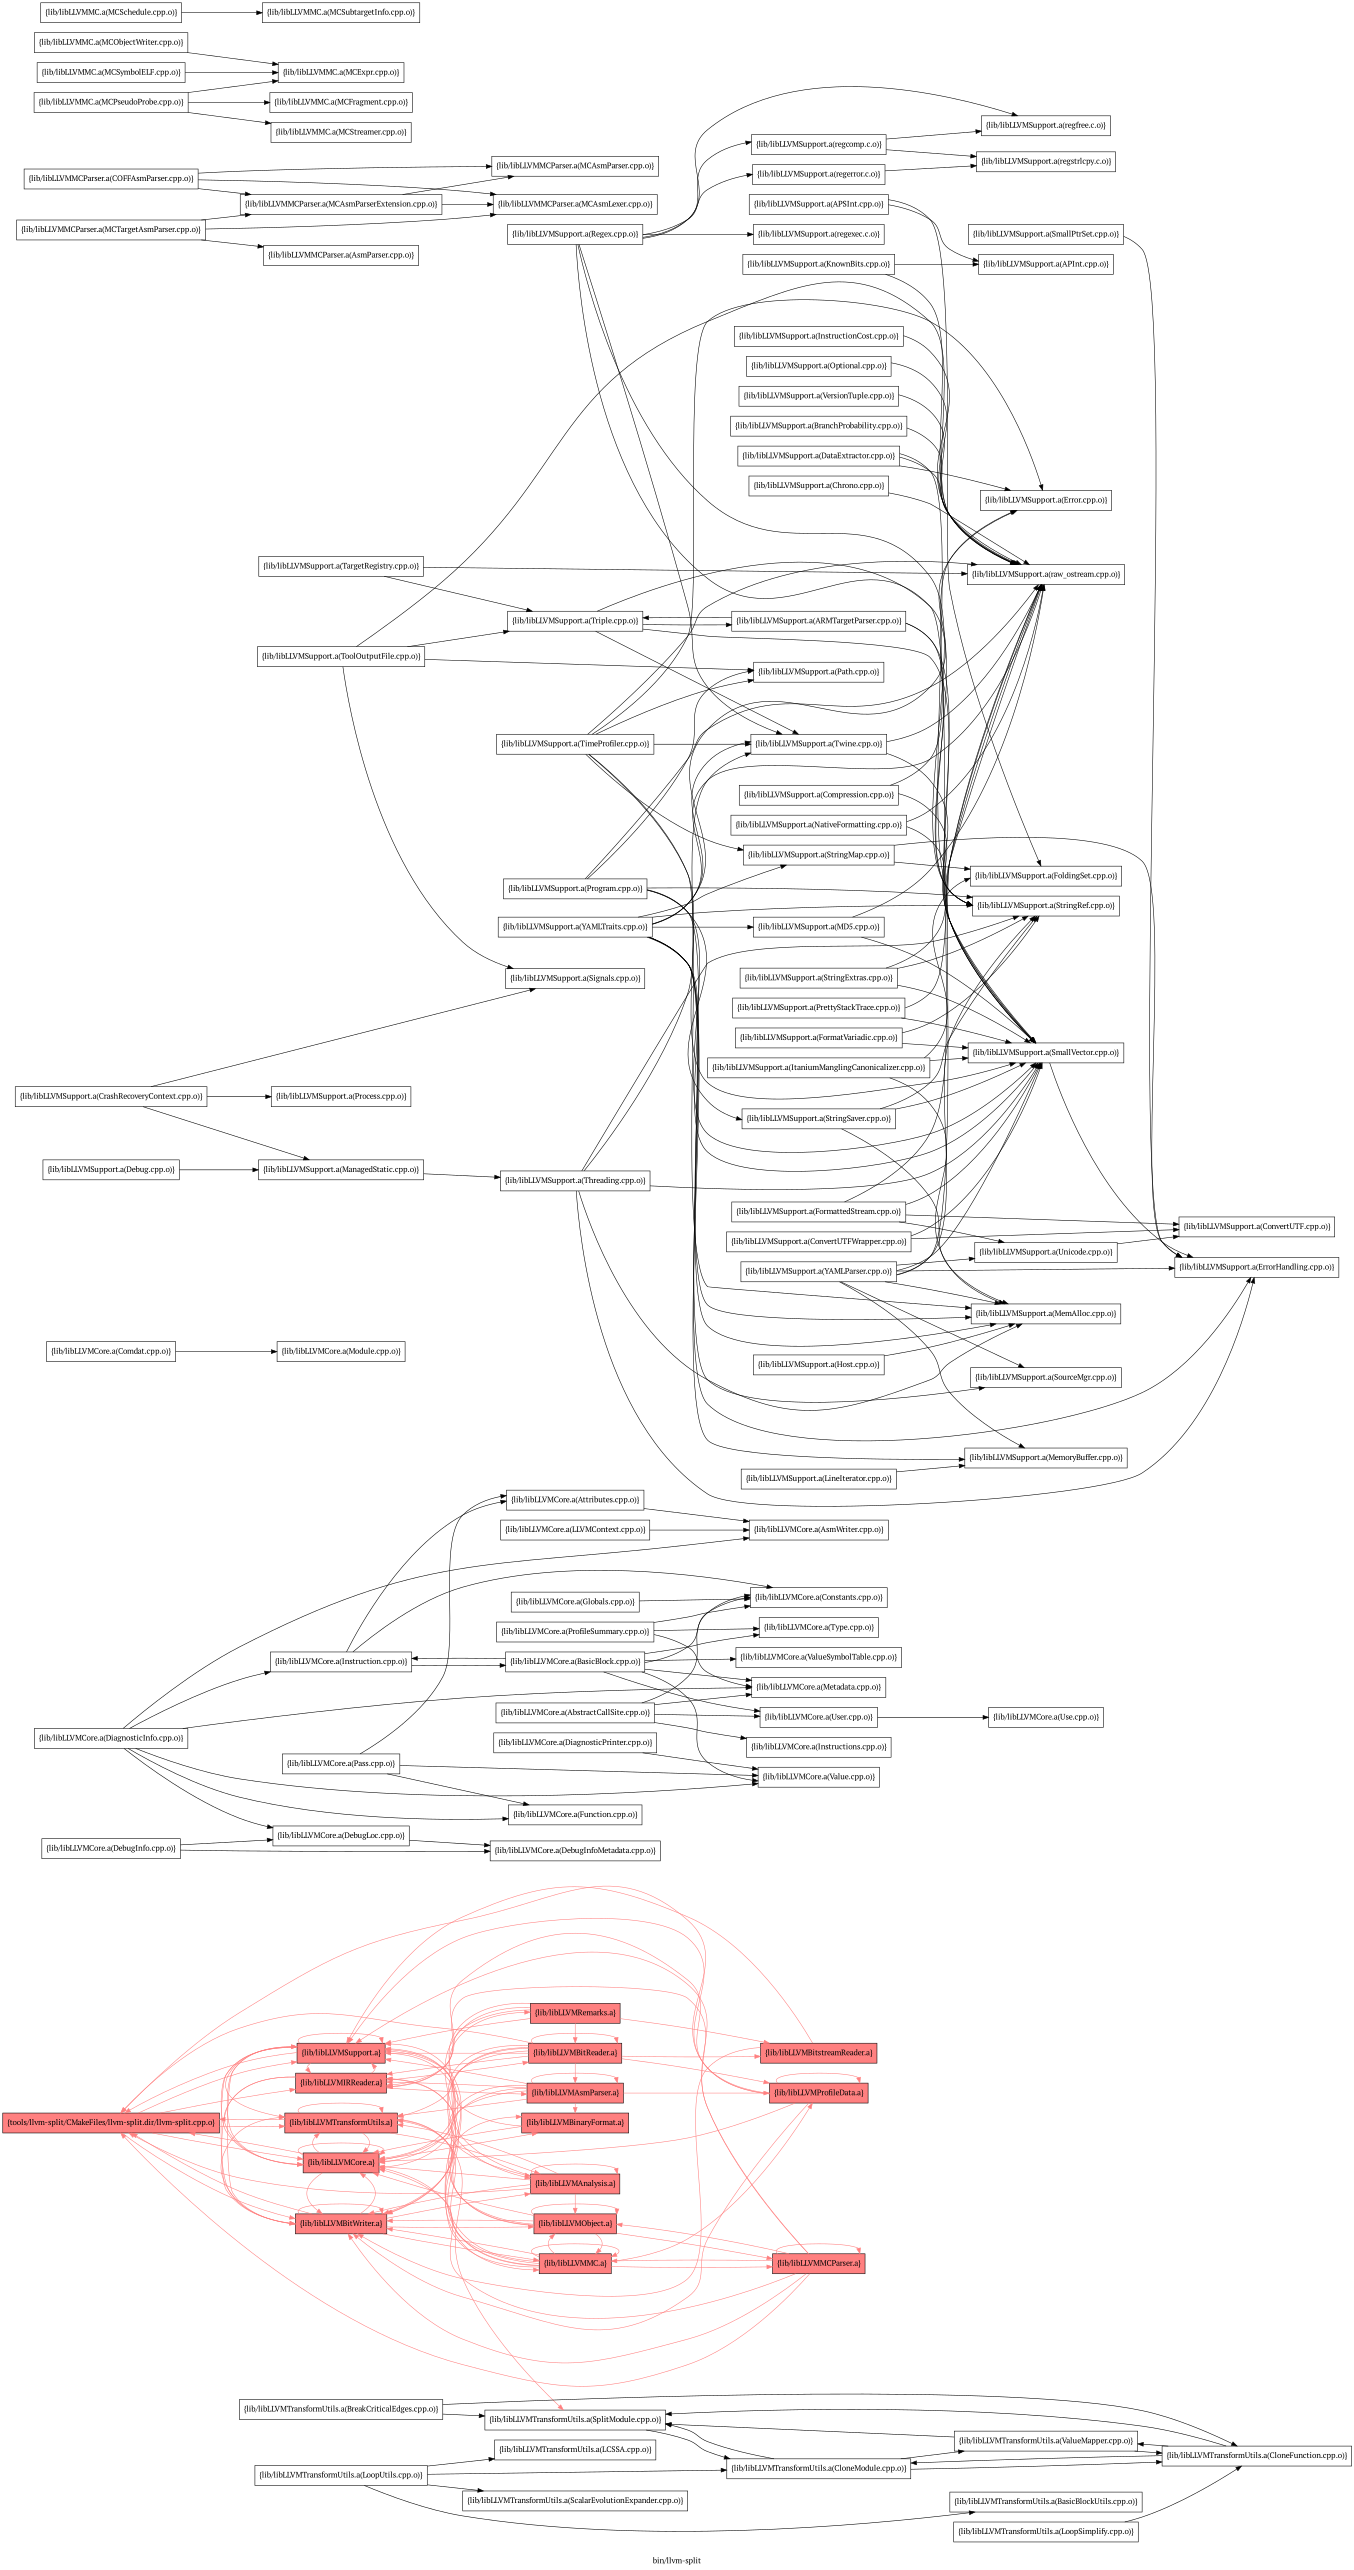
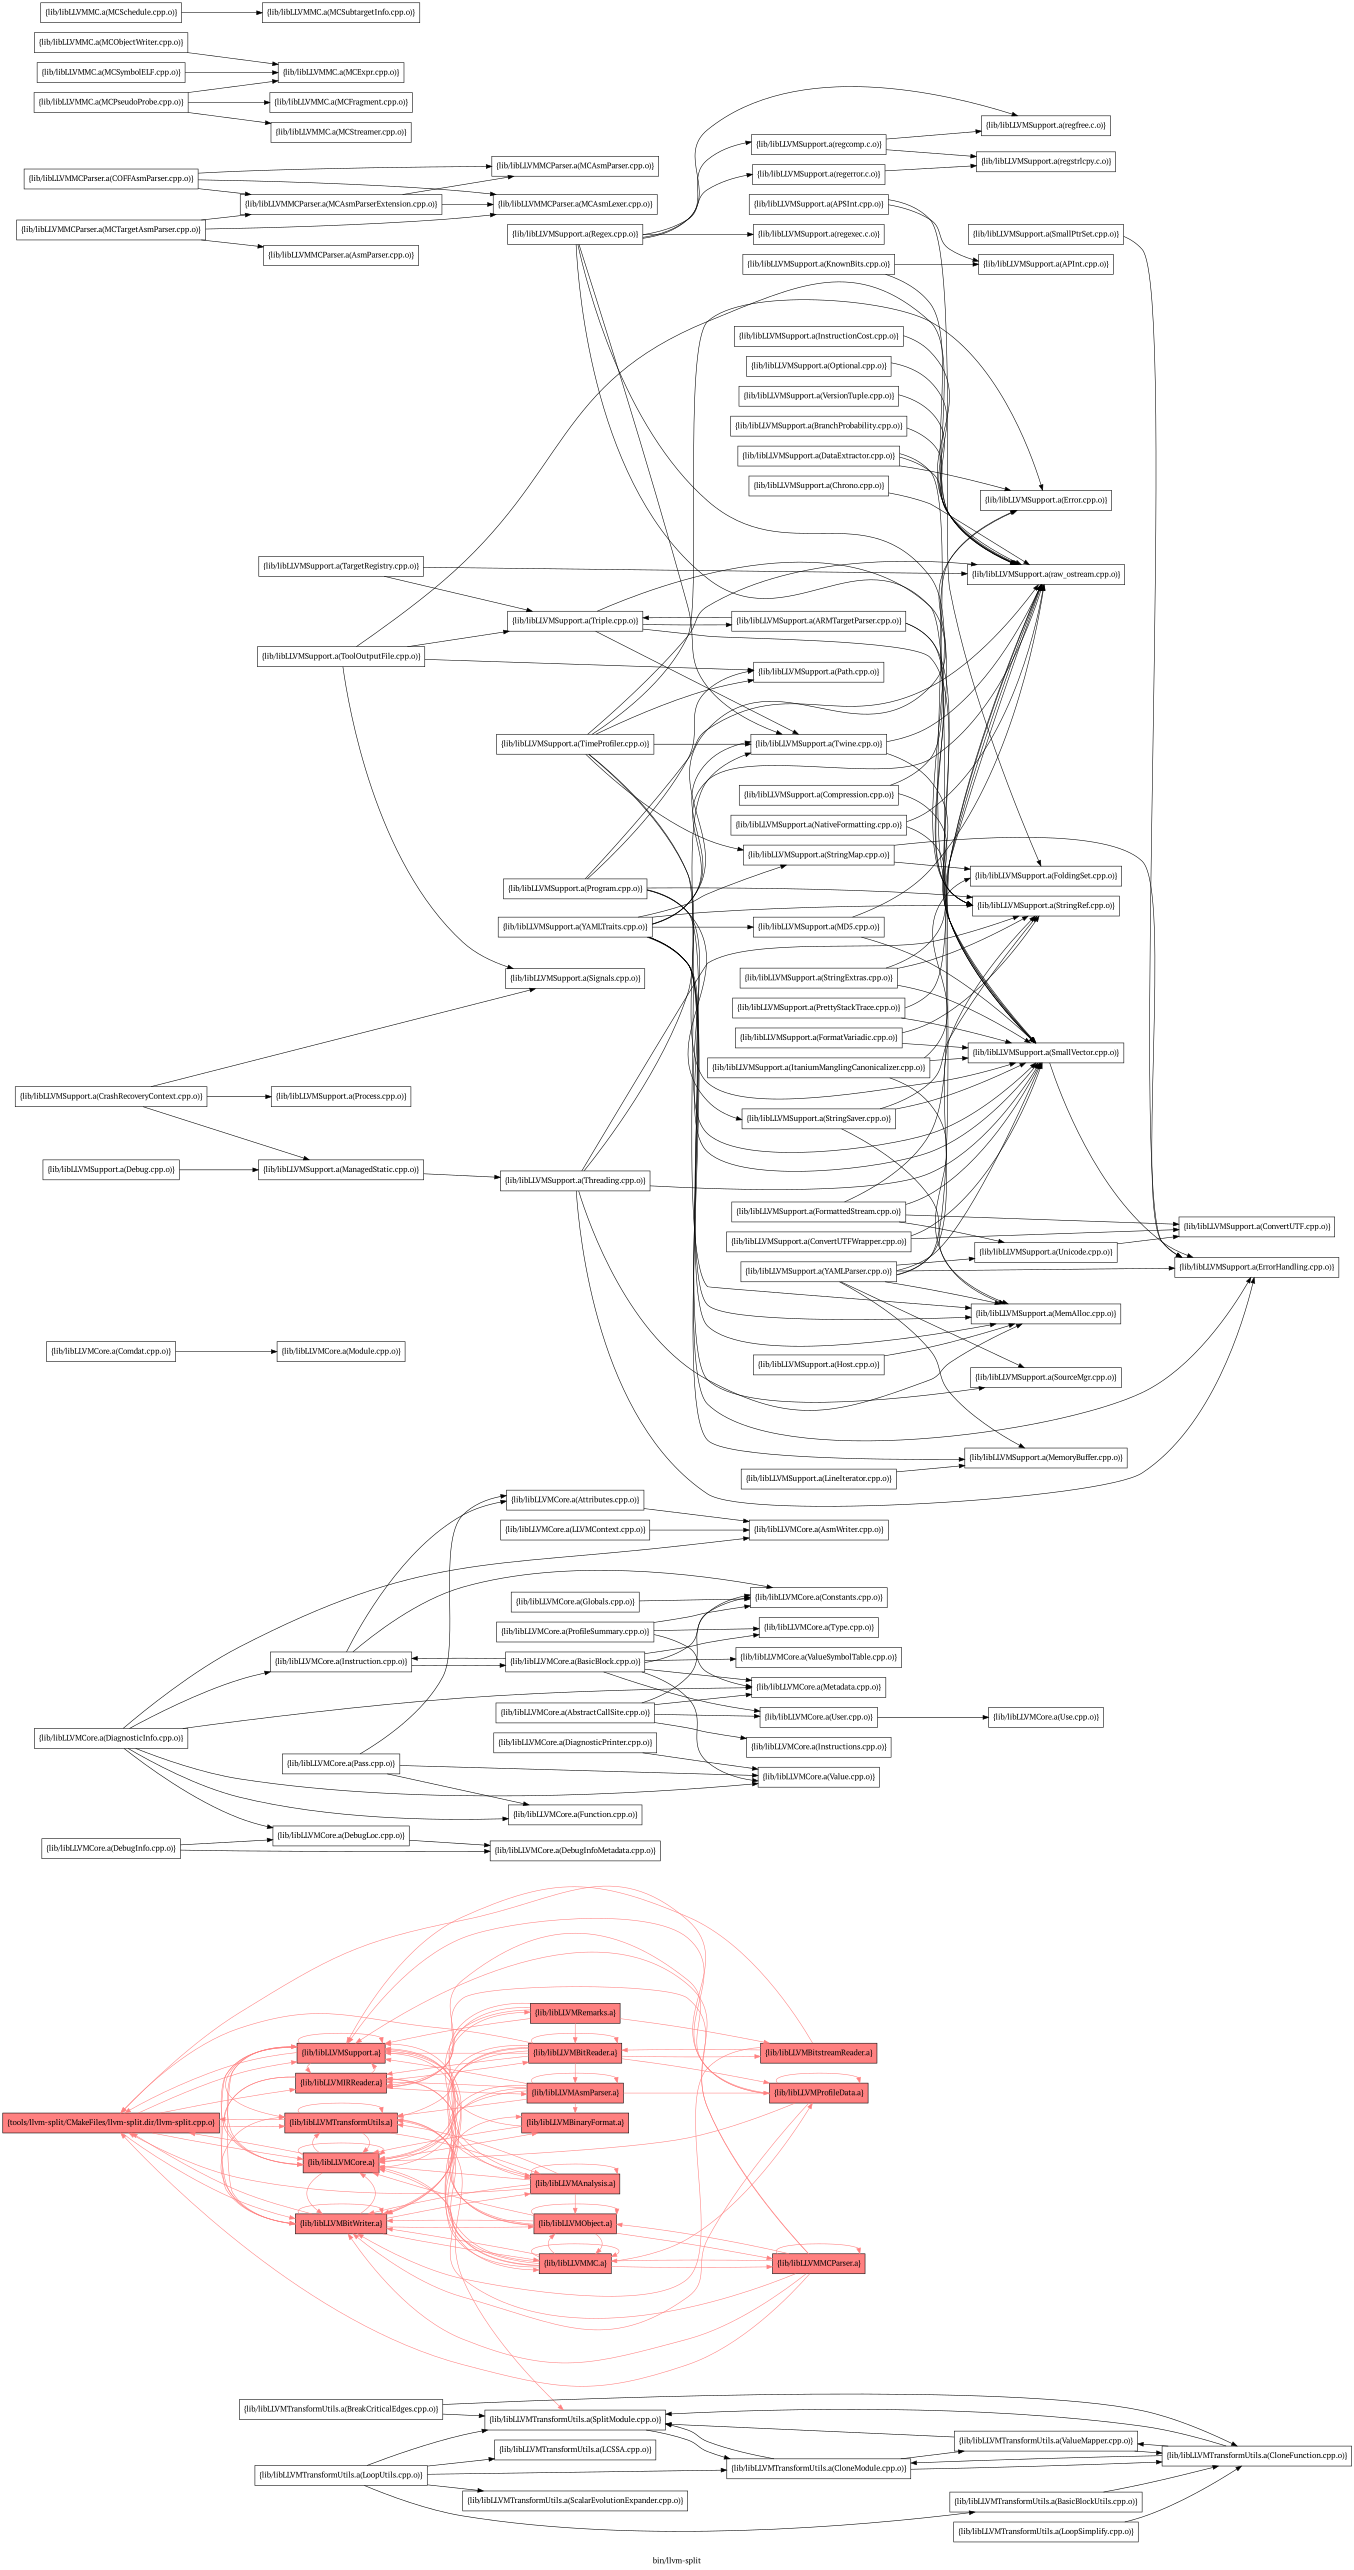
none -> (691, 2049)
none -> (424, 2446)
none -> (1158, 2481)
